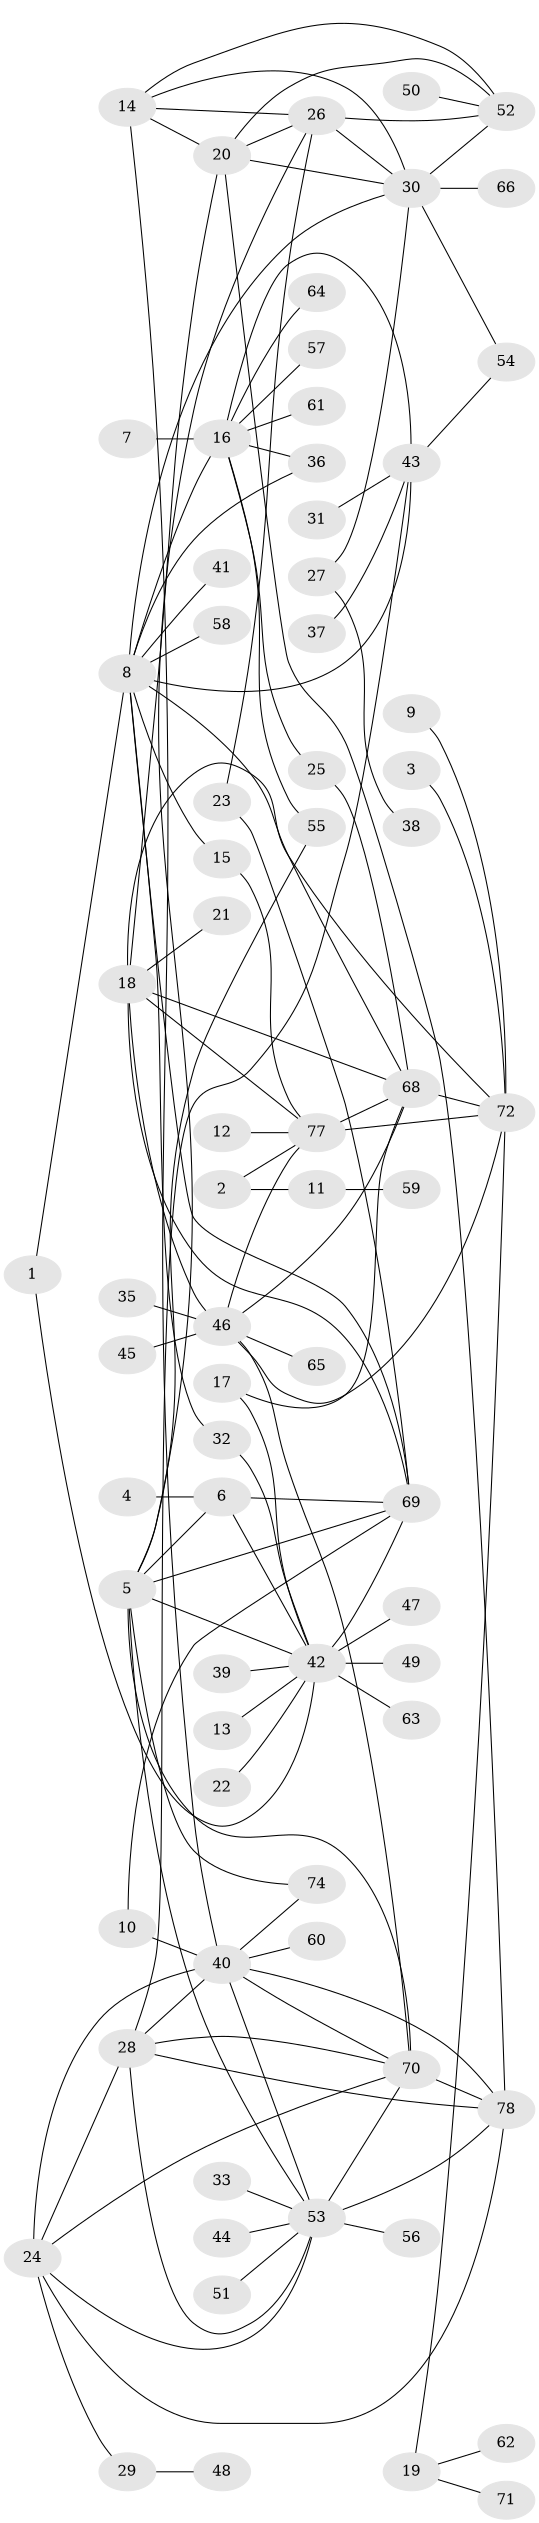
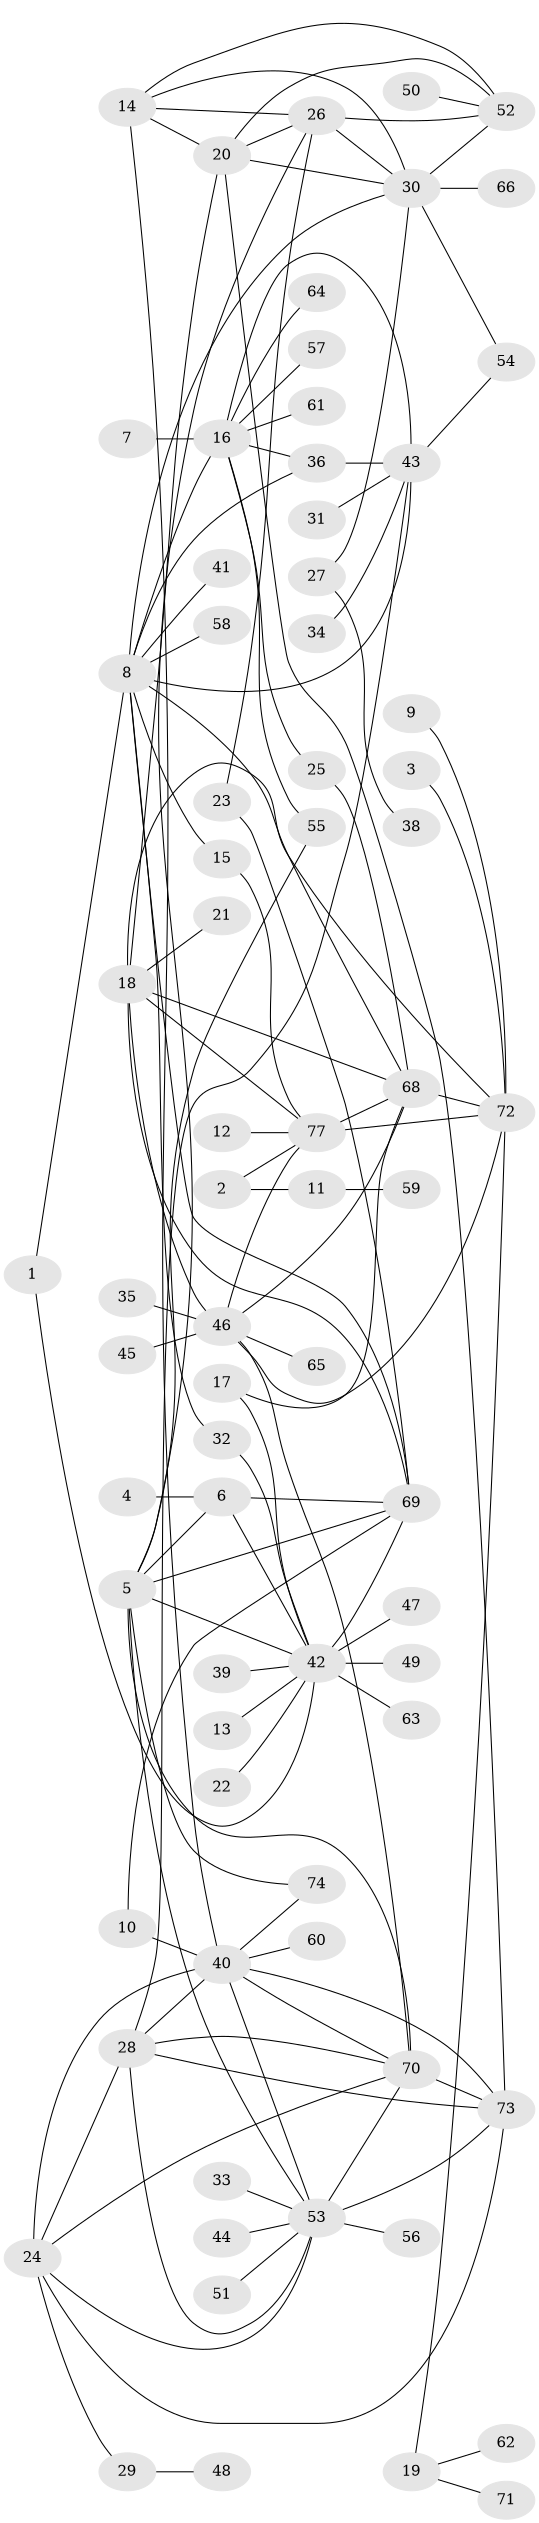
none -> (363, 463)
(317, 634) -> (317, 634)
(506, 2110) -> (506, 2110)
